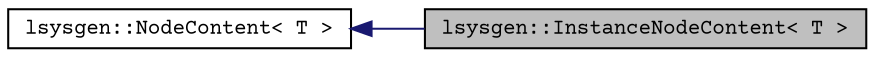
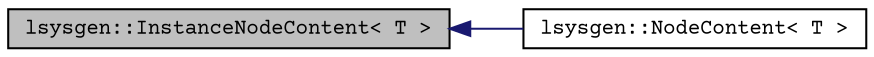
(398, 29) -> (497, 29)
